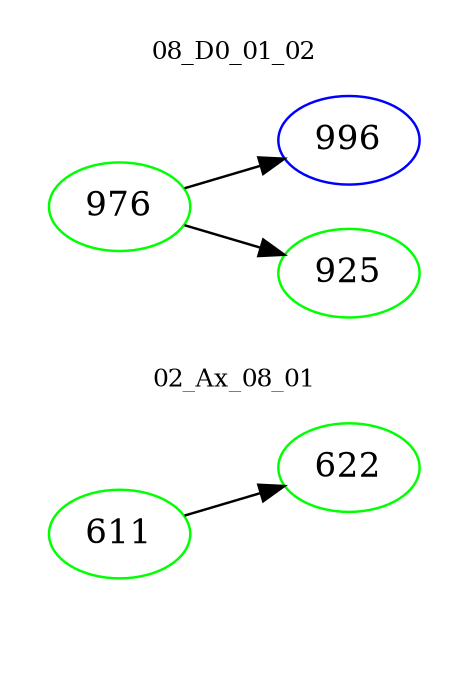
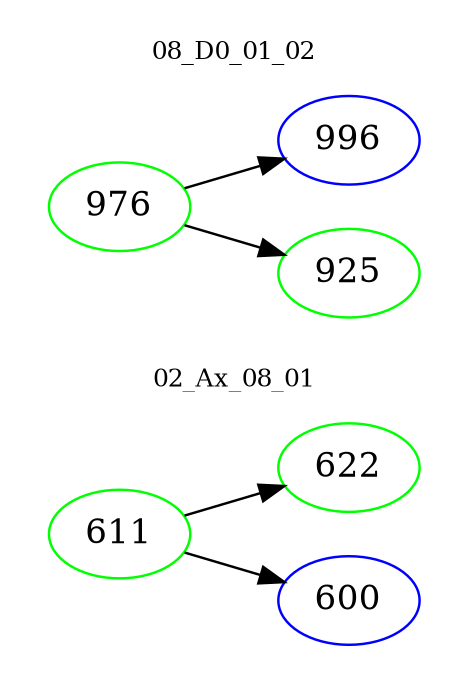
none -> (349, 601)
